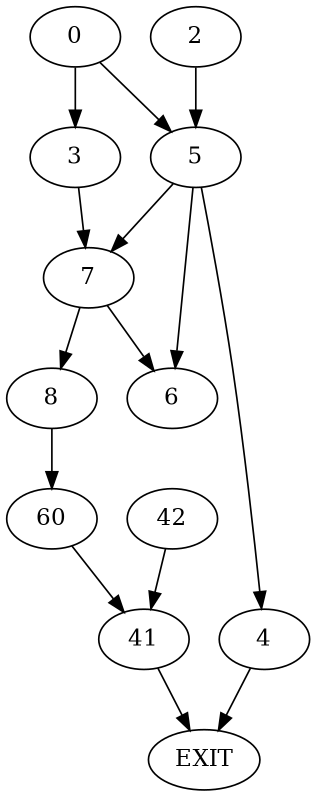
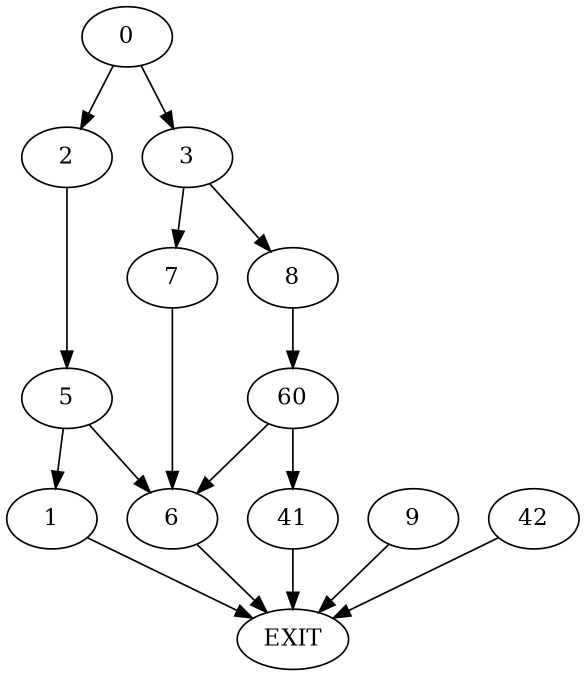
(129, 91) -> (101, 90)
(148, 211) -> none
(73, 330) -> (234, 211)
none -> (239, 453)
none -> (413, 519)
(160, 571) -> (424, 574)
none -> (226, 572)
(264, 639) -> (52, 519)
